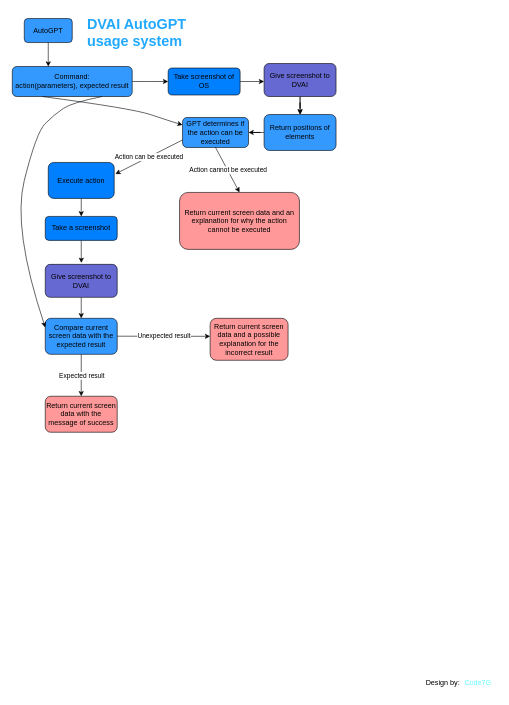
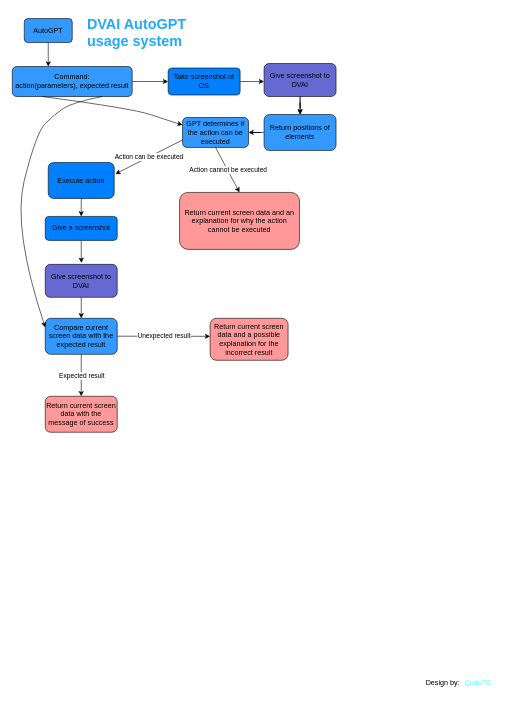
(81, 228) -> (81, 228)
